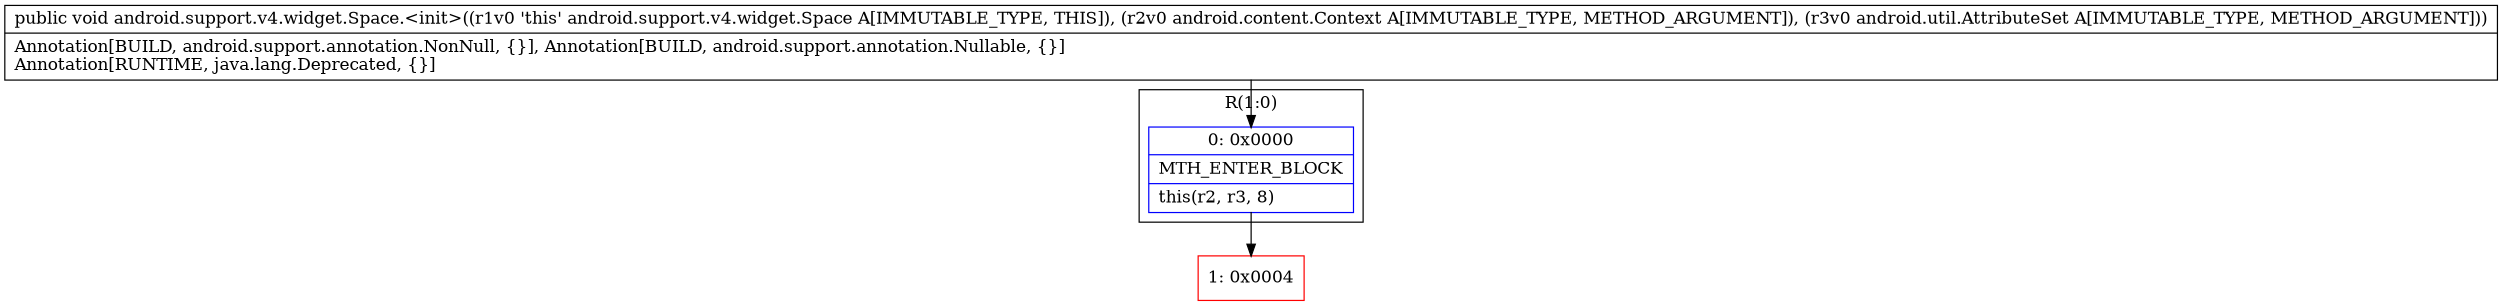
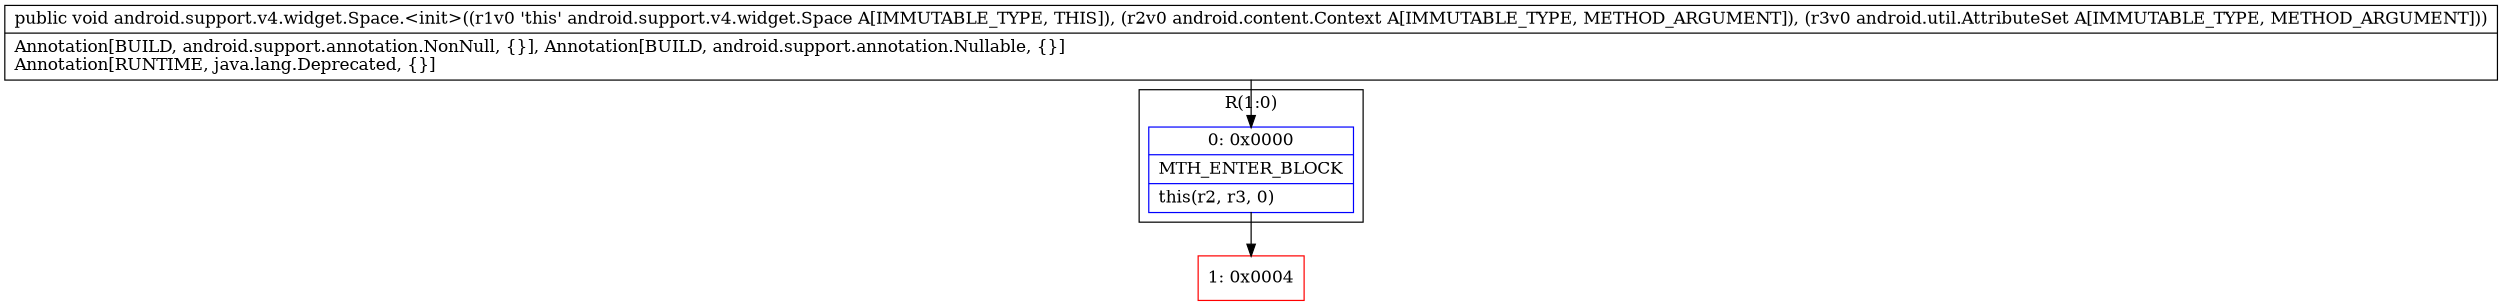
(1217, 197) -> (1217, 197)
